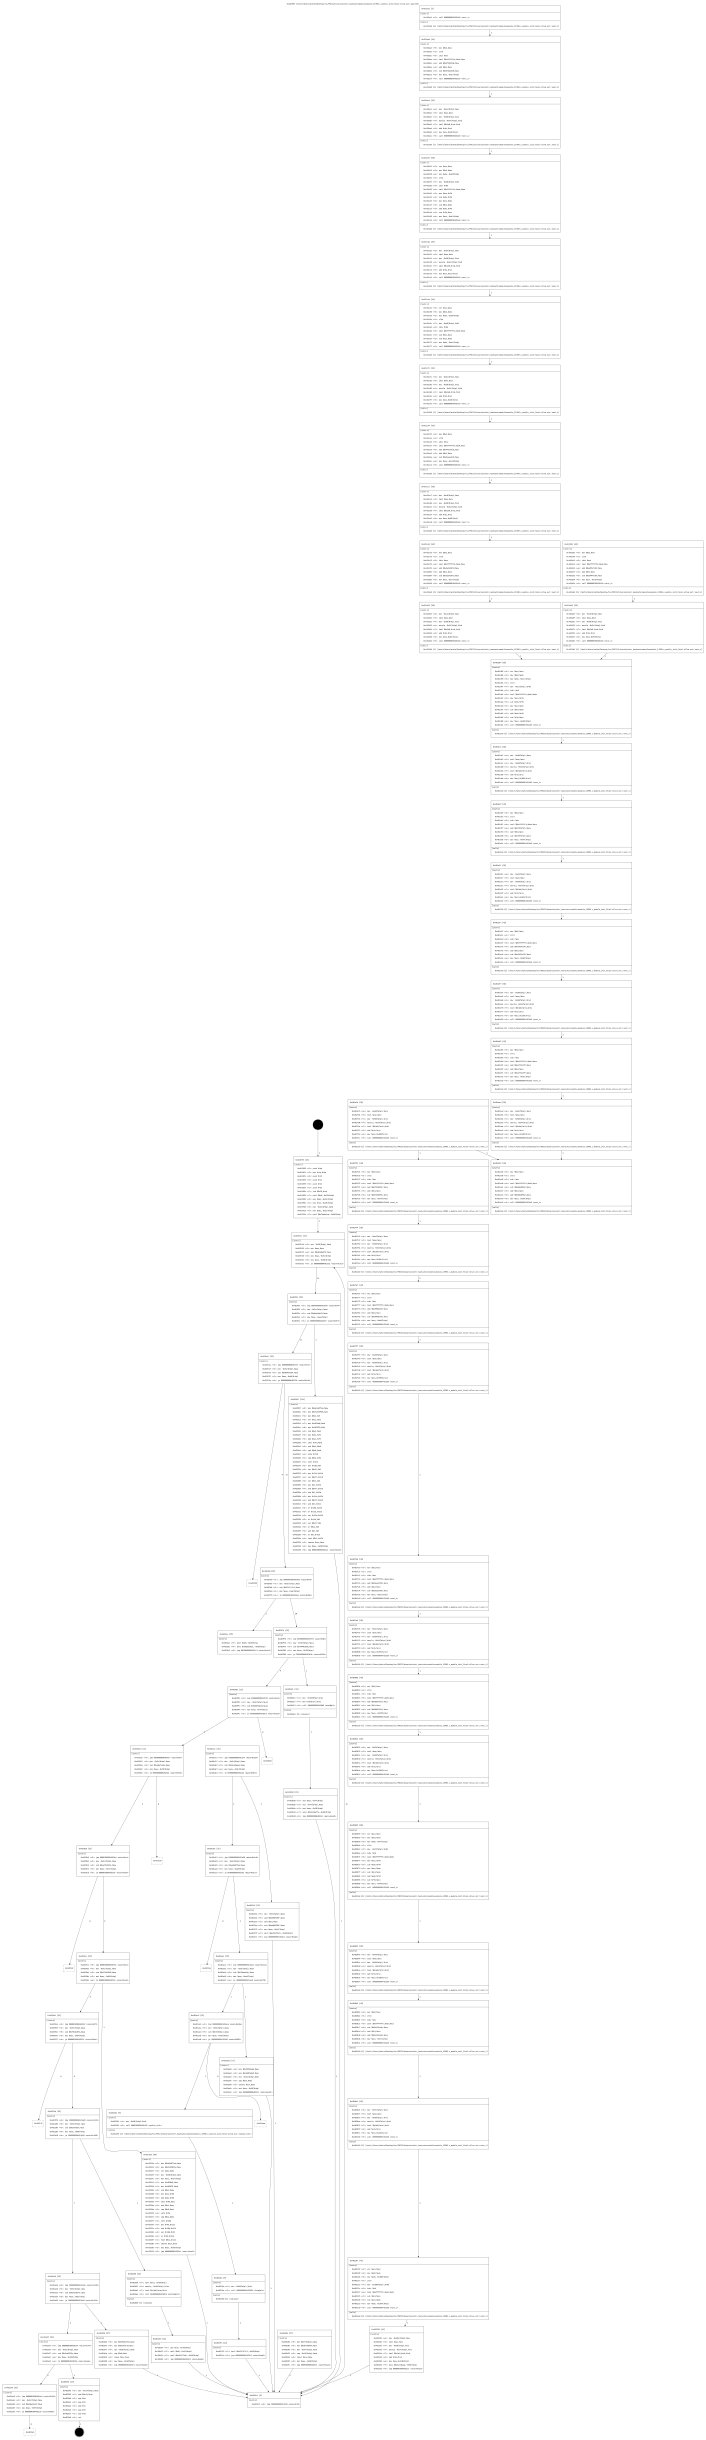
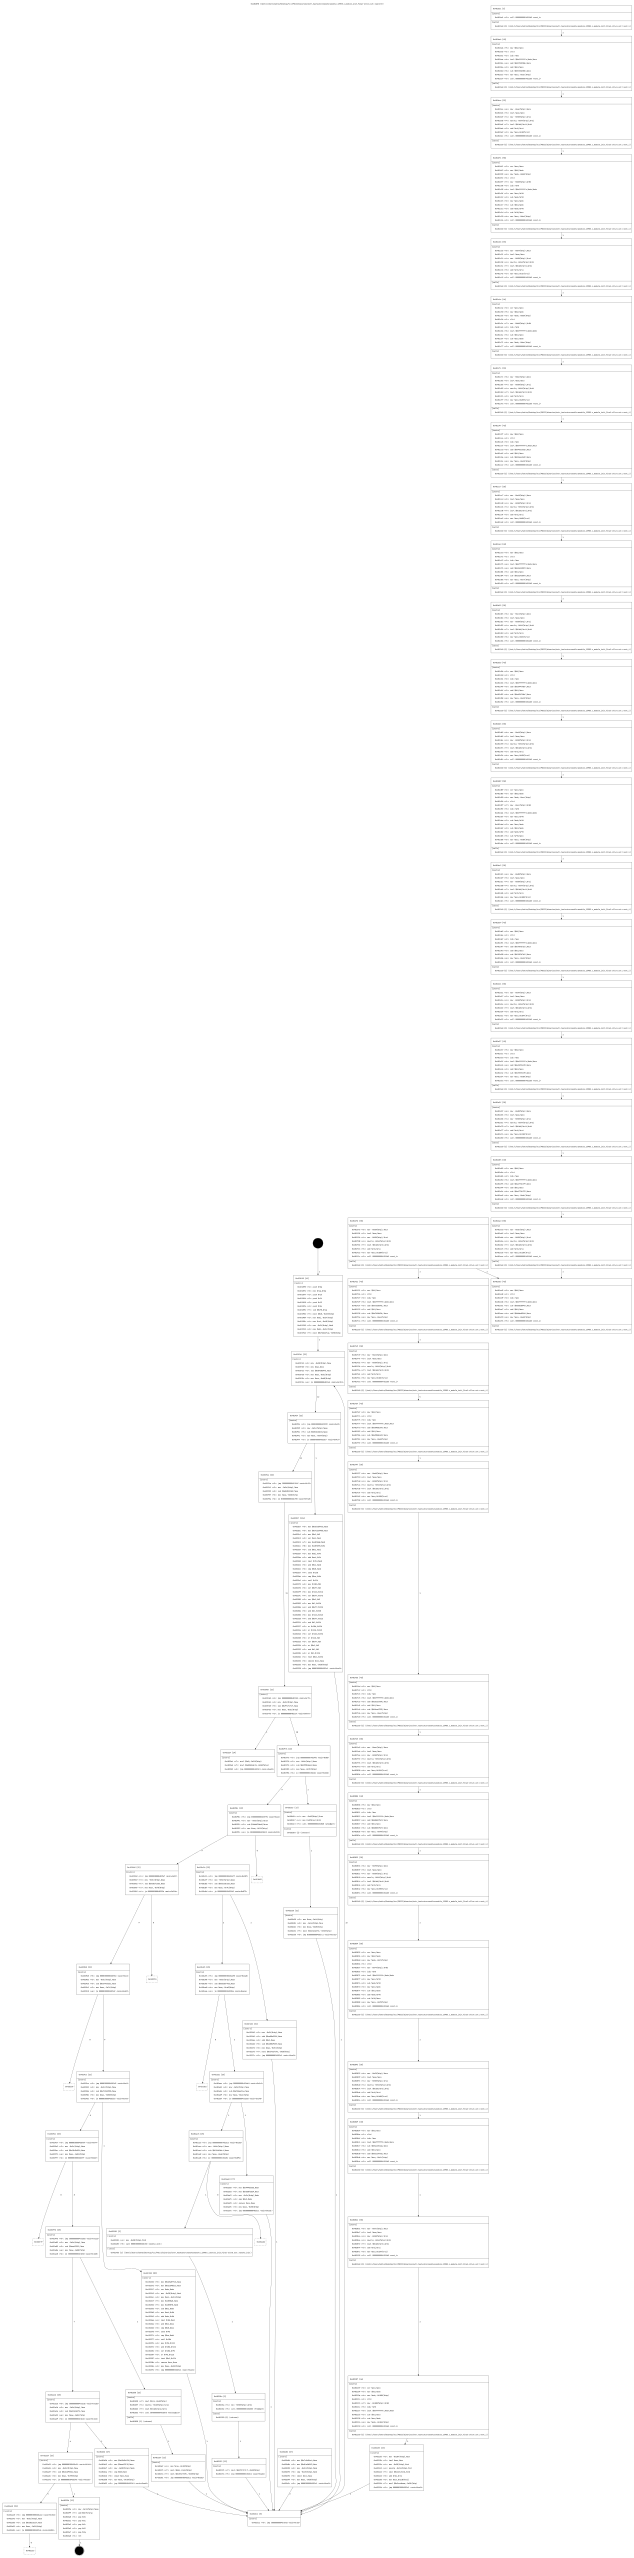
(518, 656) -> (561, 656)
(252, 1583) -> none
